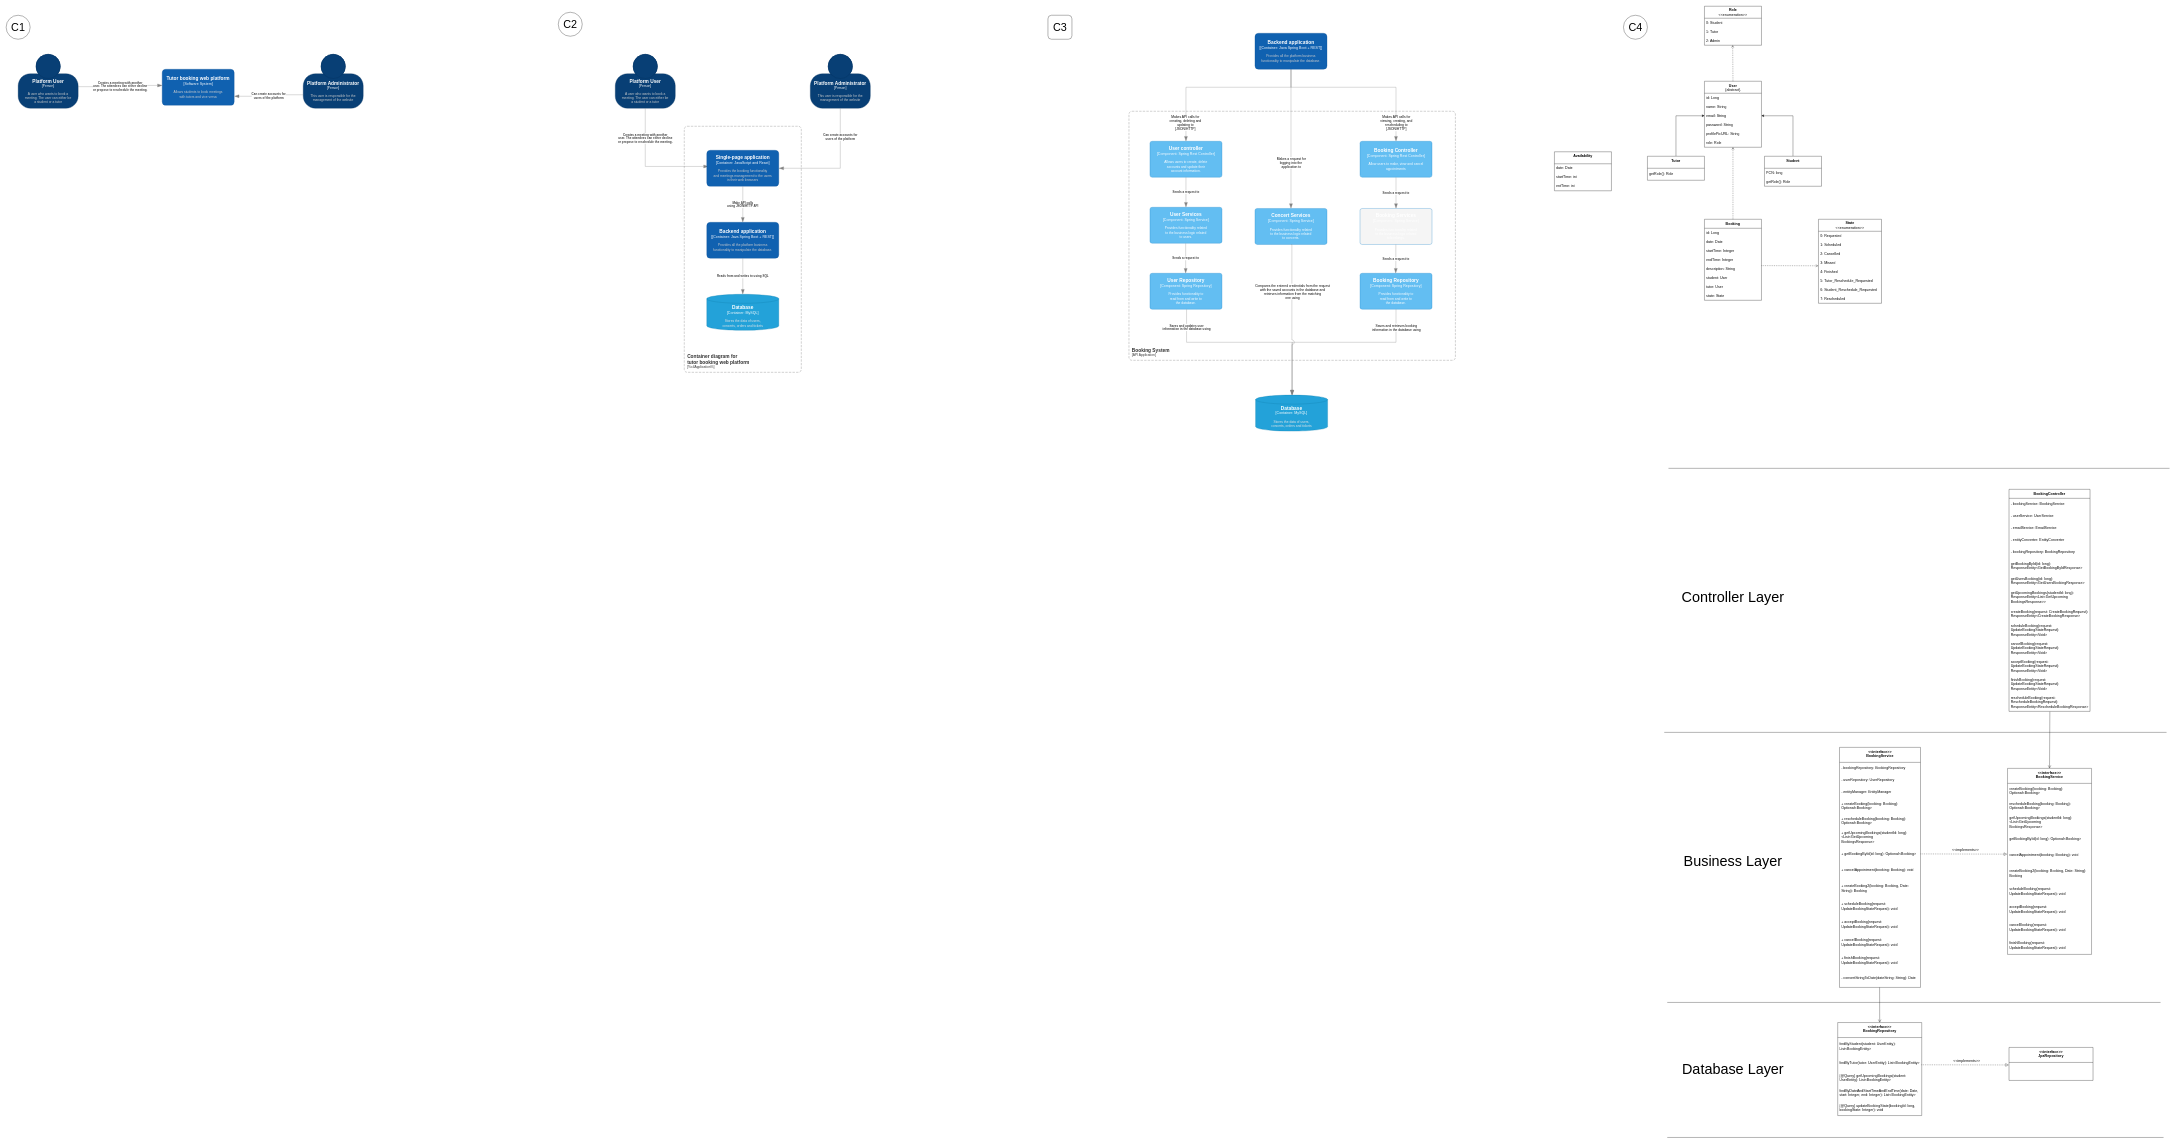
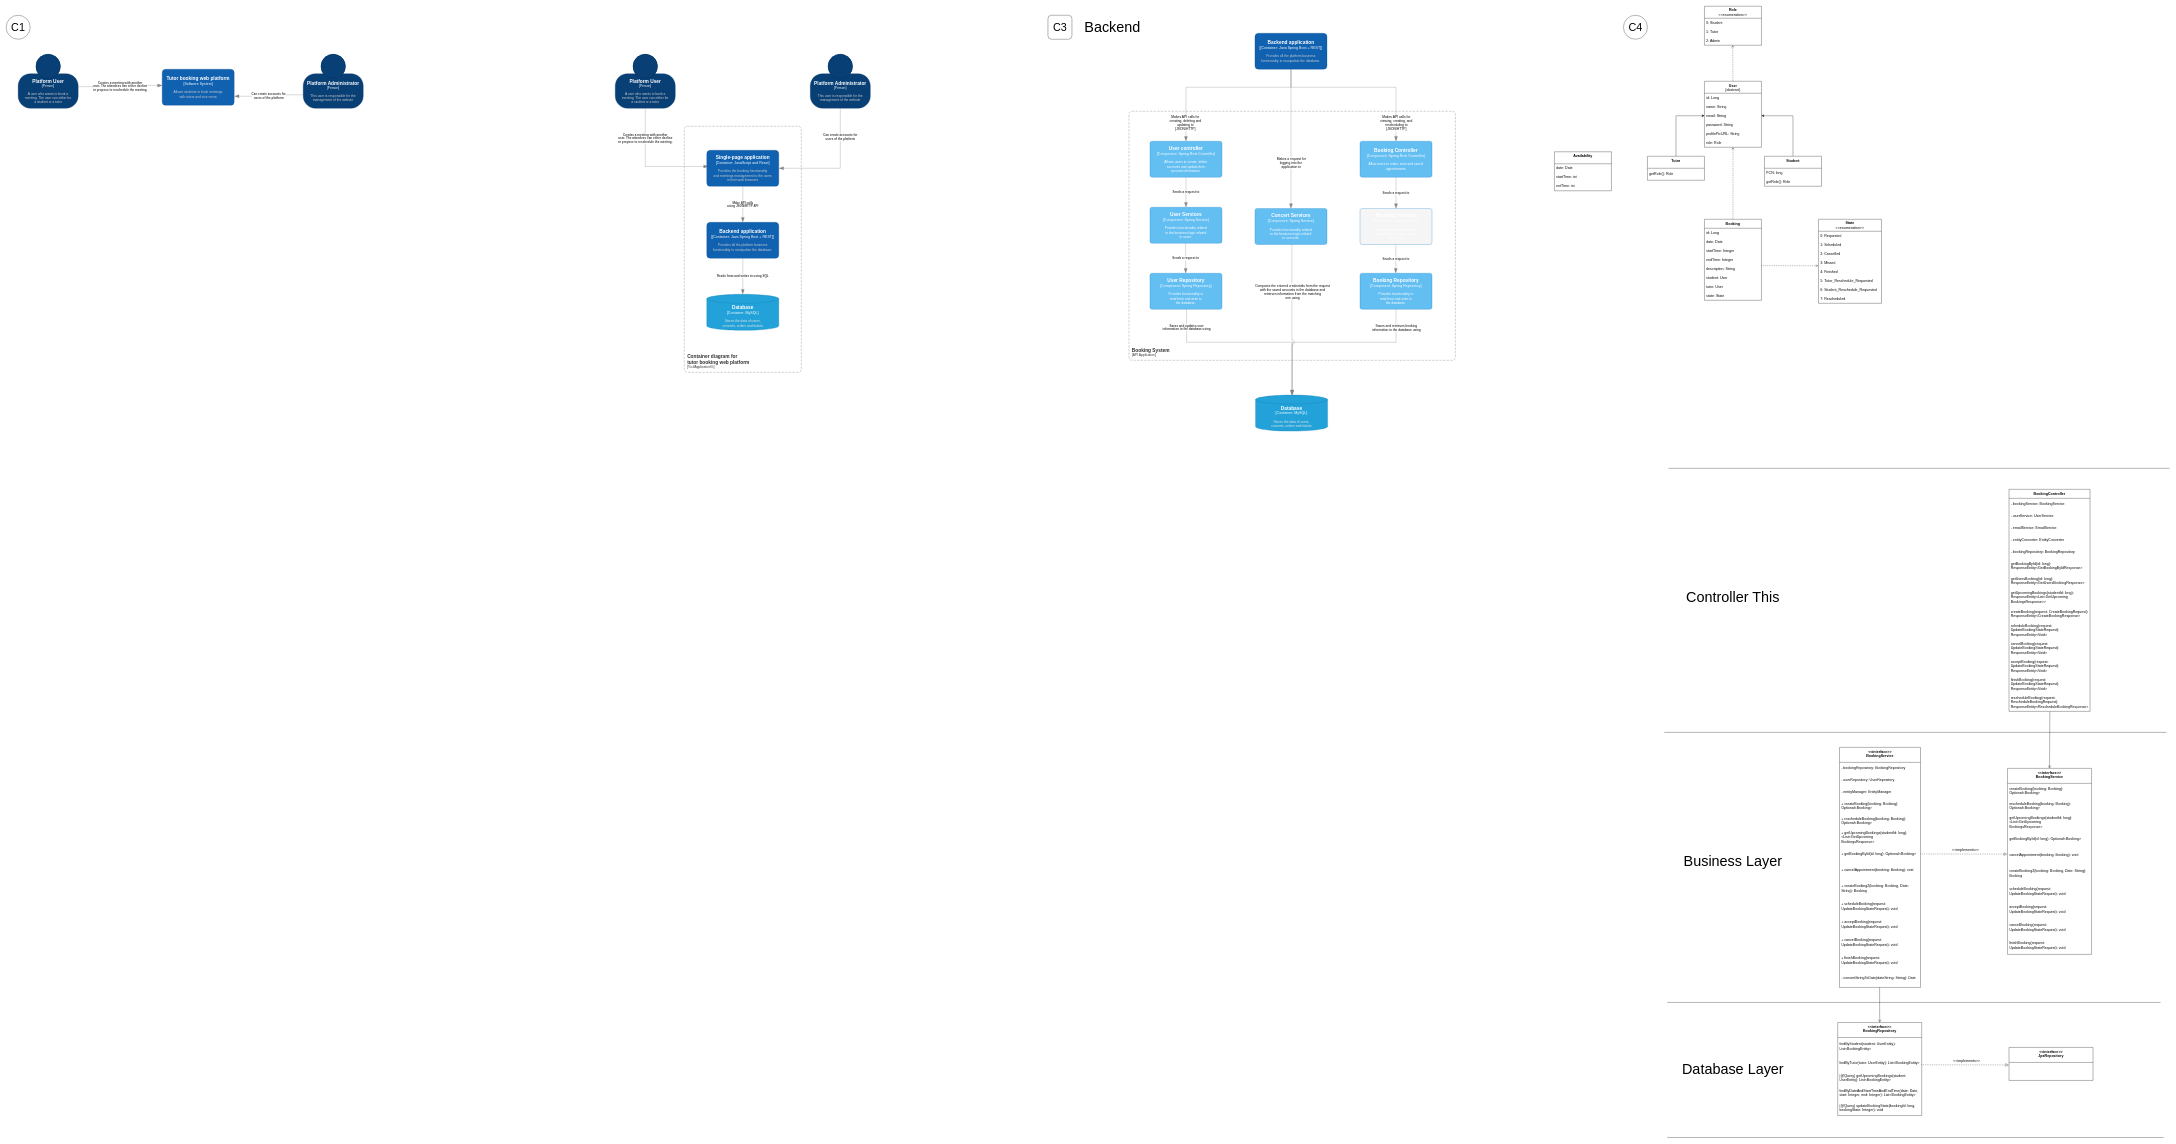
(570, 24) -> none
none -> (1112, 27)
(1733, 597) -> (1733, 597)
